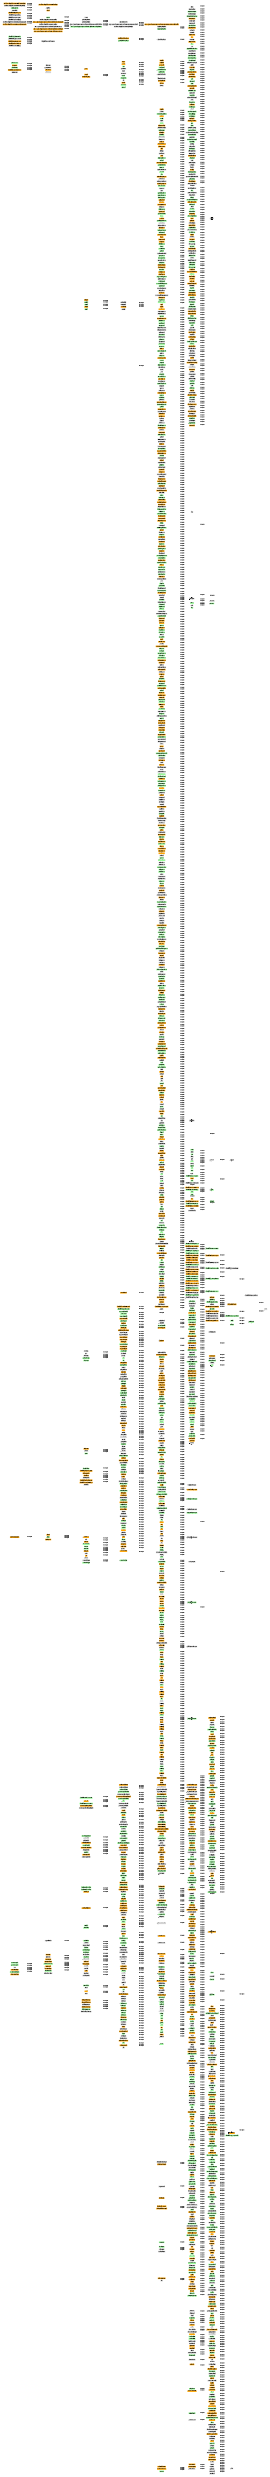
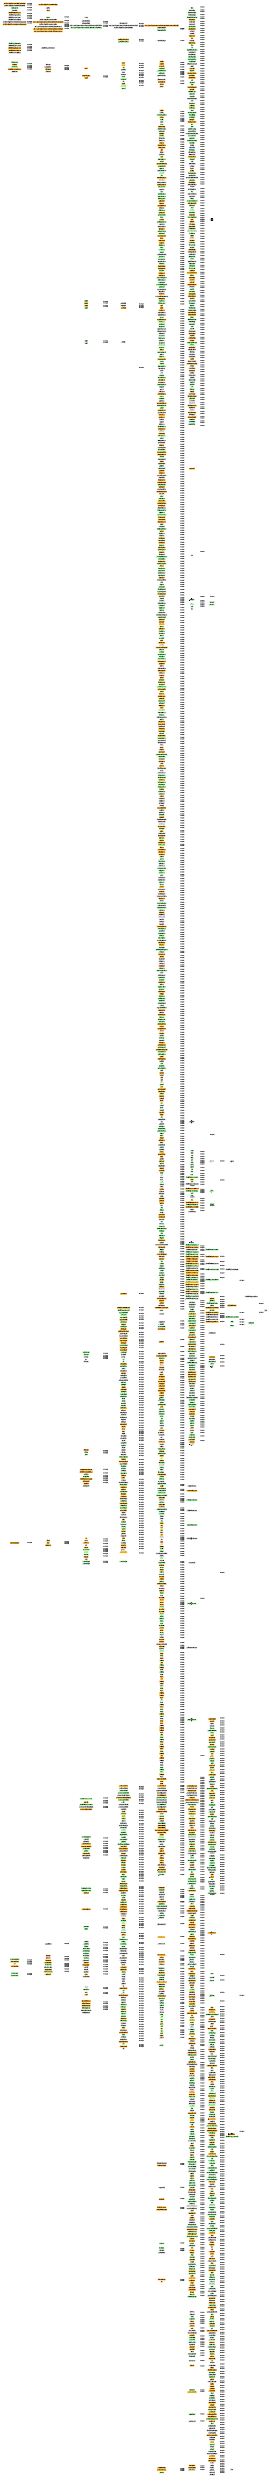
none -> (86, 343)
